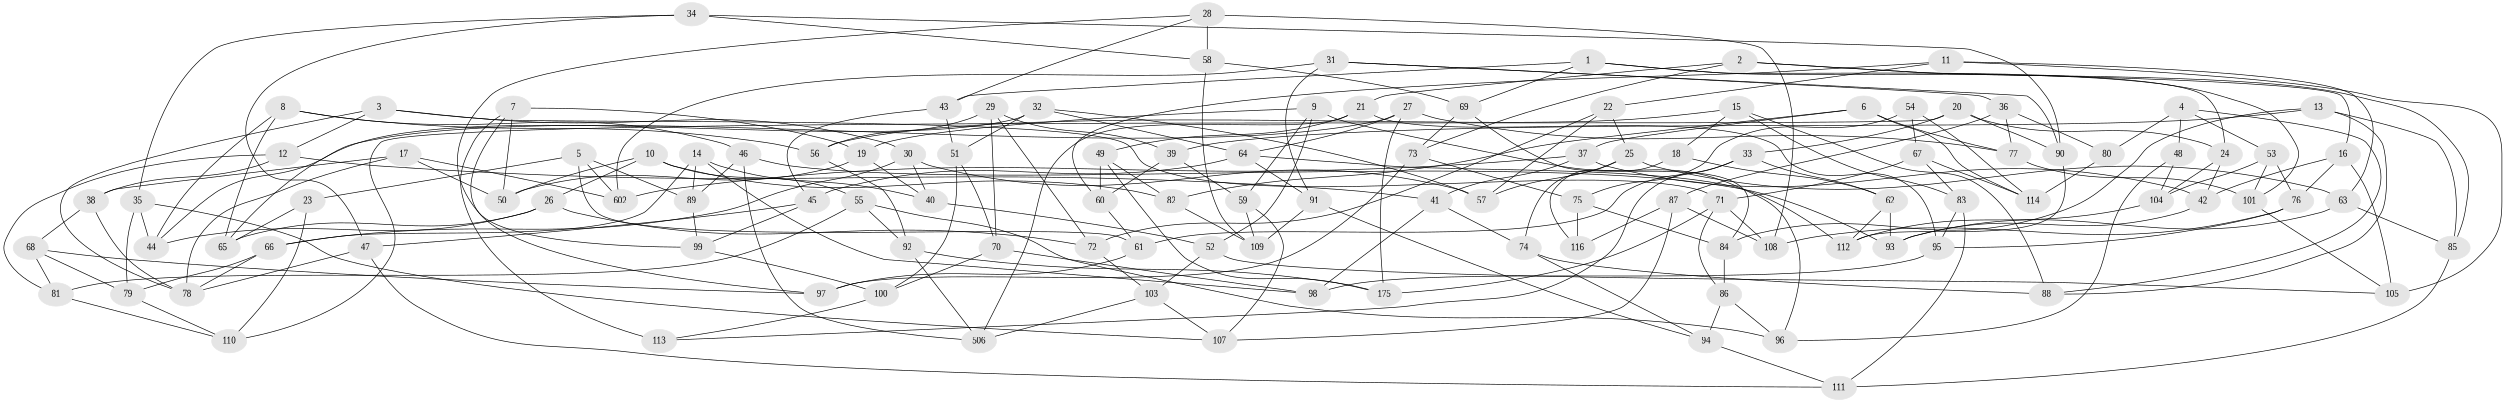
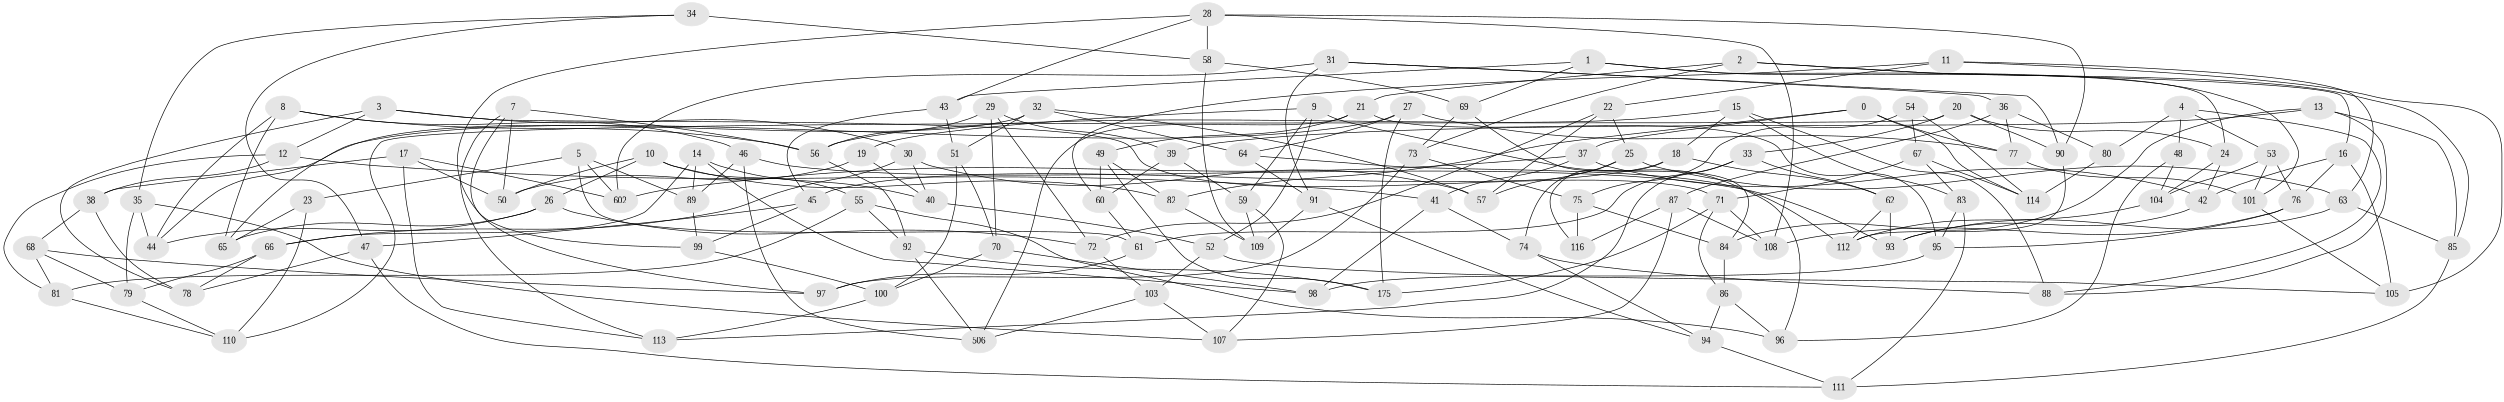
(1410, 32) -> (1700, 21)
(1864, 108) -> (1864, 108)
(683, 116) -> (665, 127)
(1026, 172) -> (1244, 178)
(265, 196) -> (468, 313)
